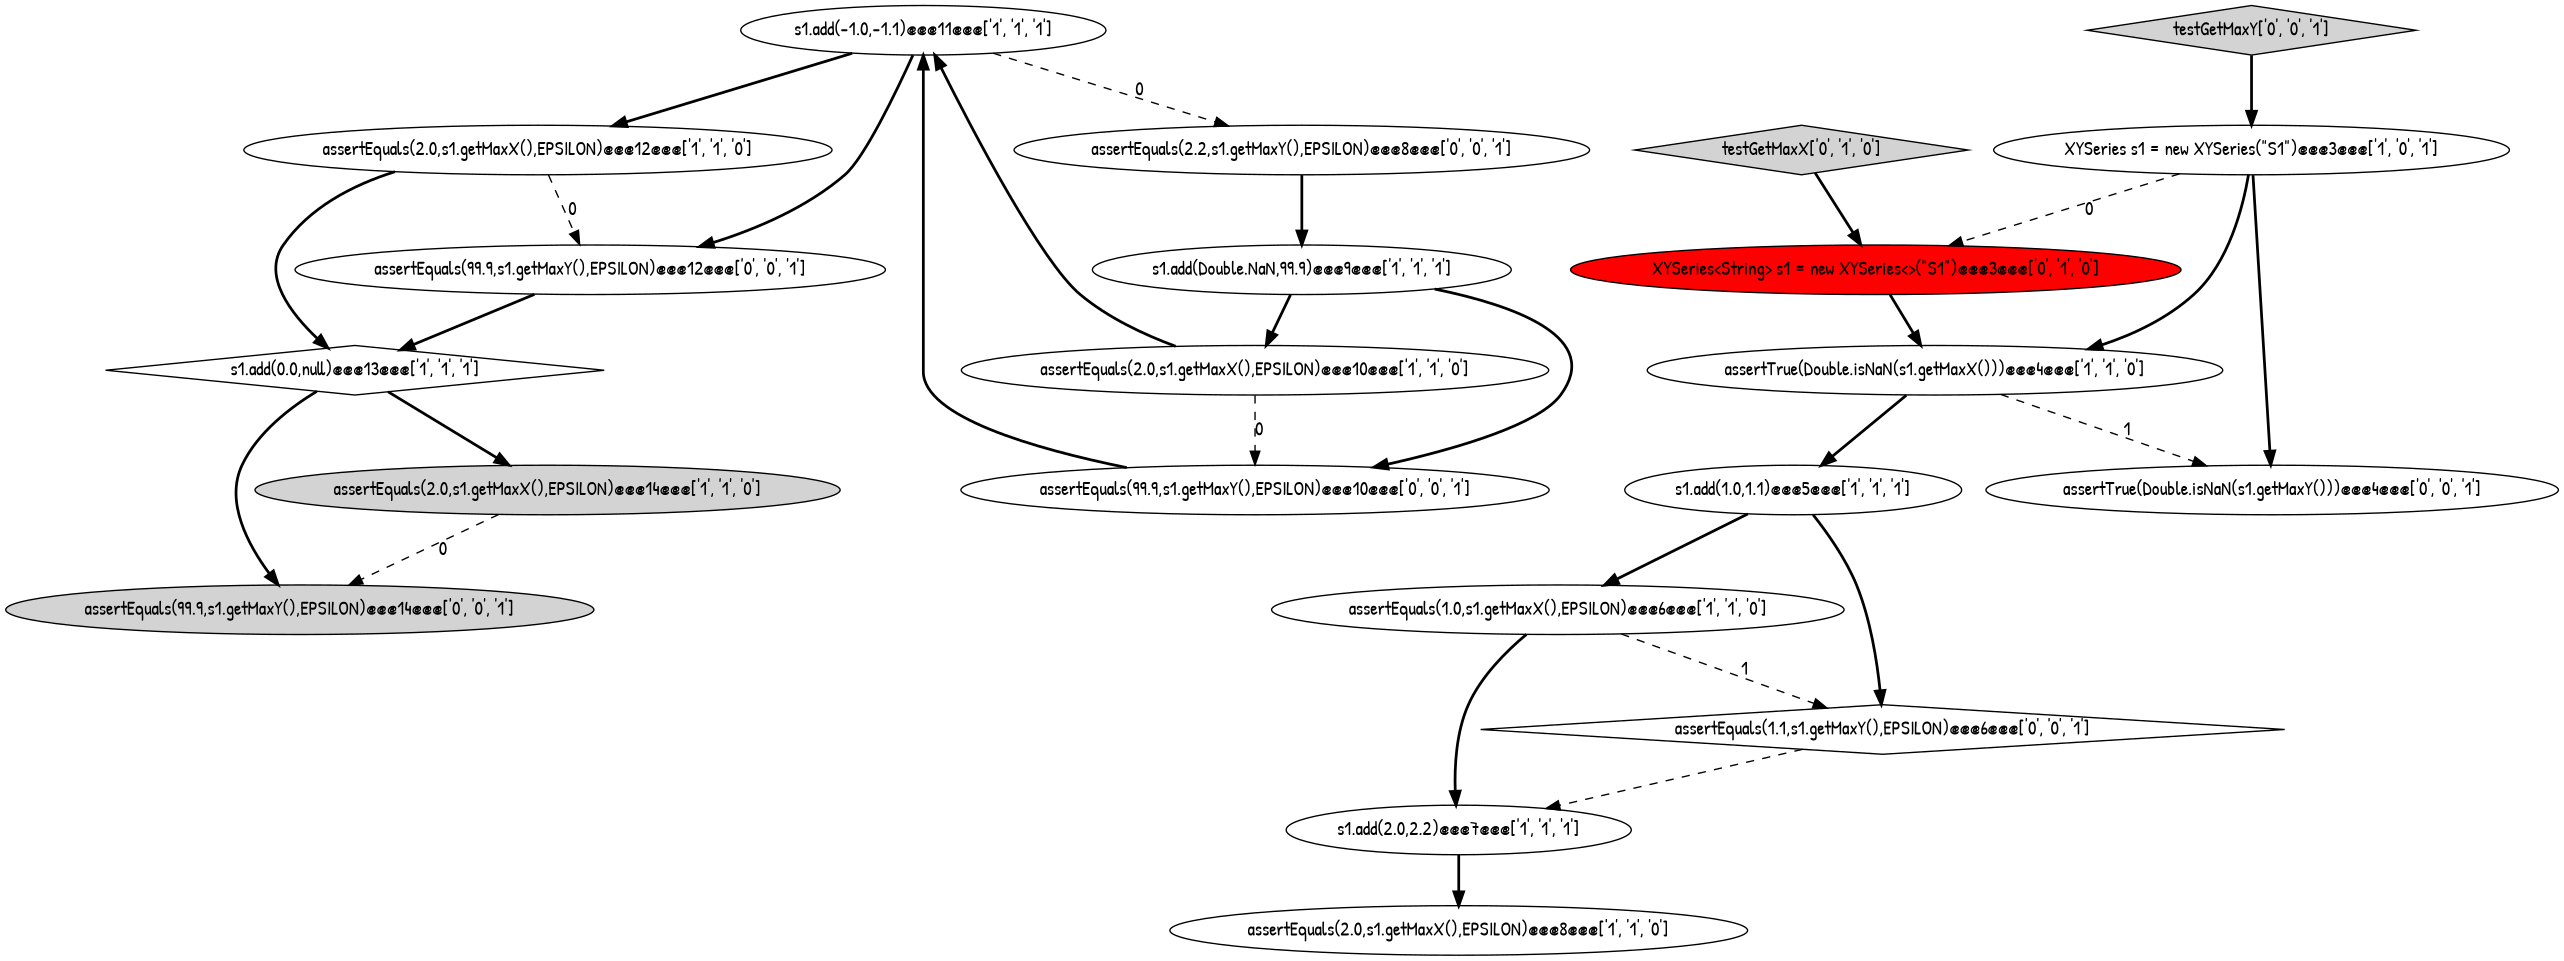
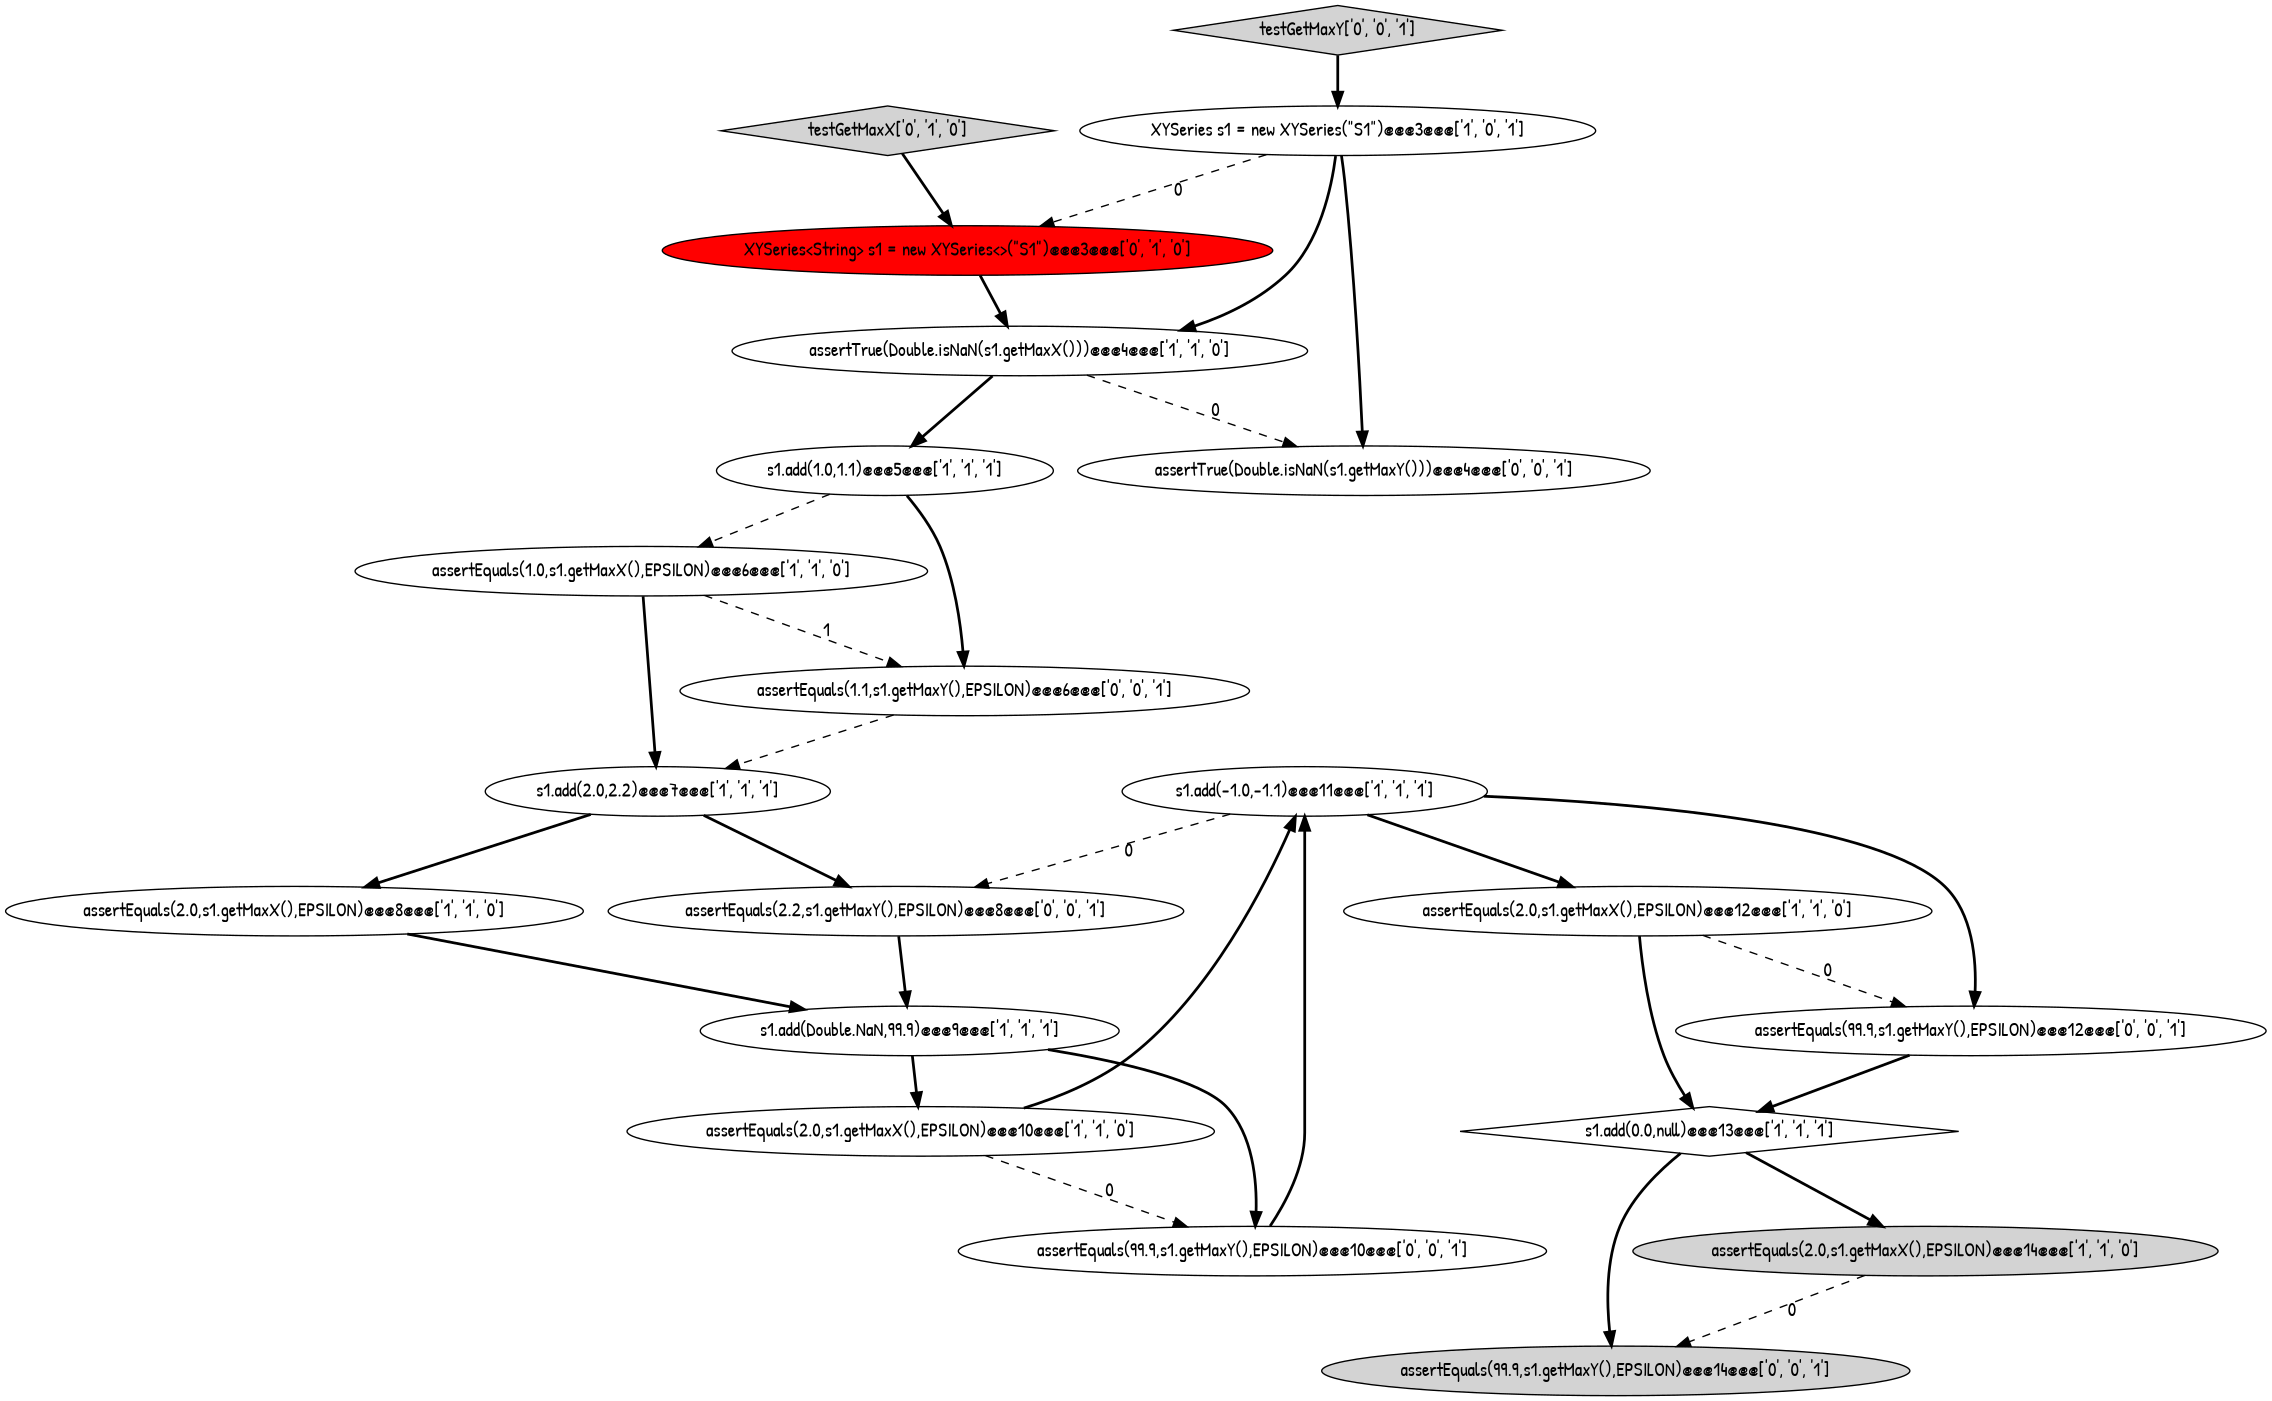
(2128, 430) -> (1216, 411)
(1682, 546) -> (771, 518)
(1883, 729) -> (965, 691)
none -> (770, 848)
none -> (599, 970)
